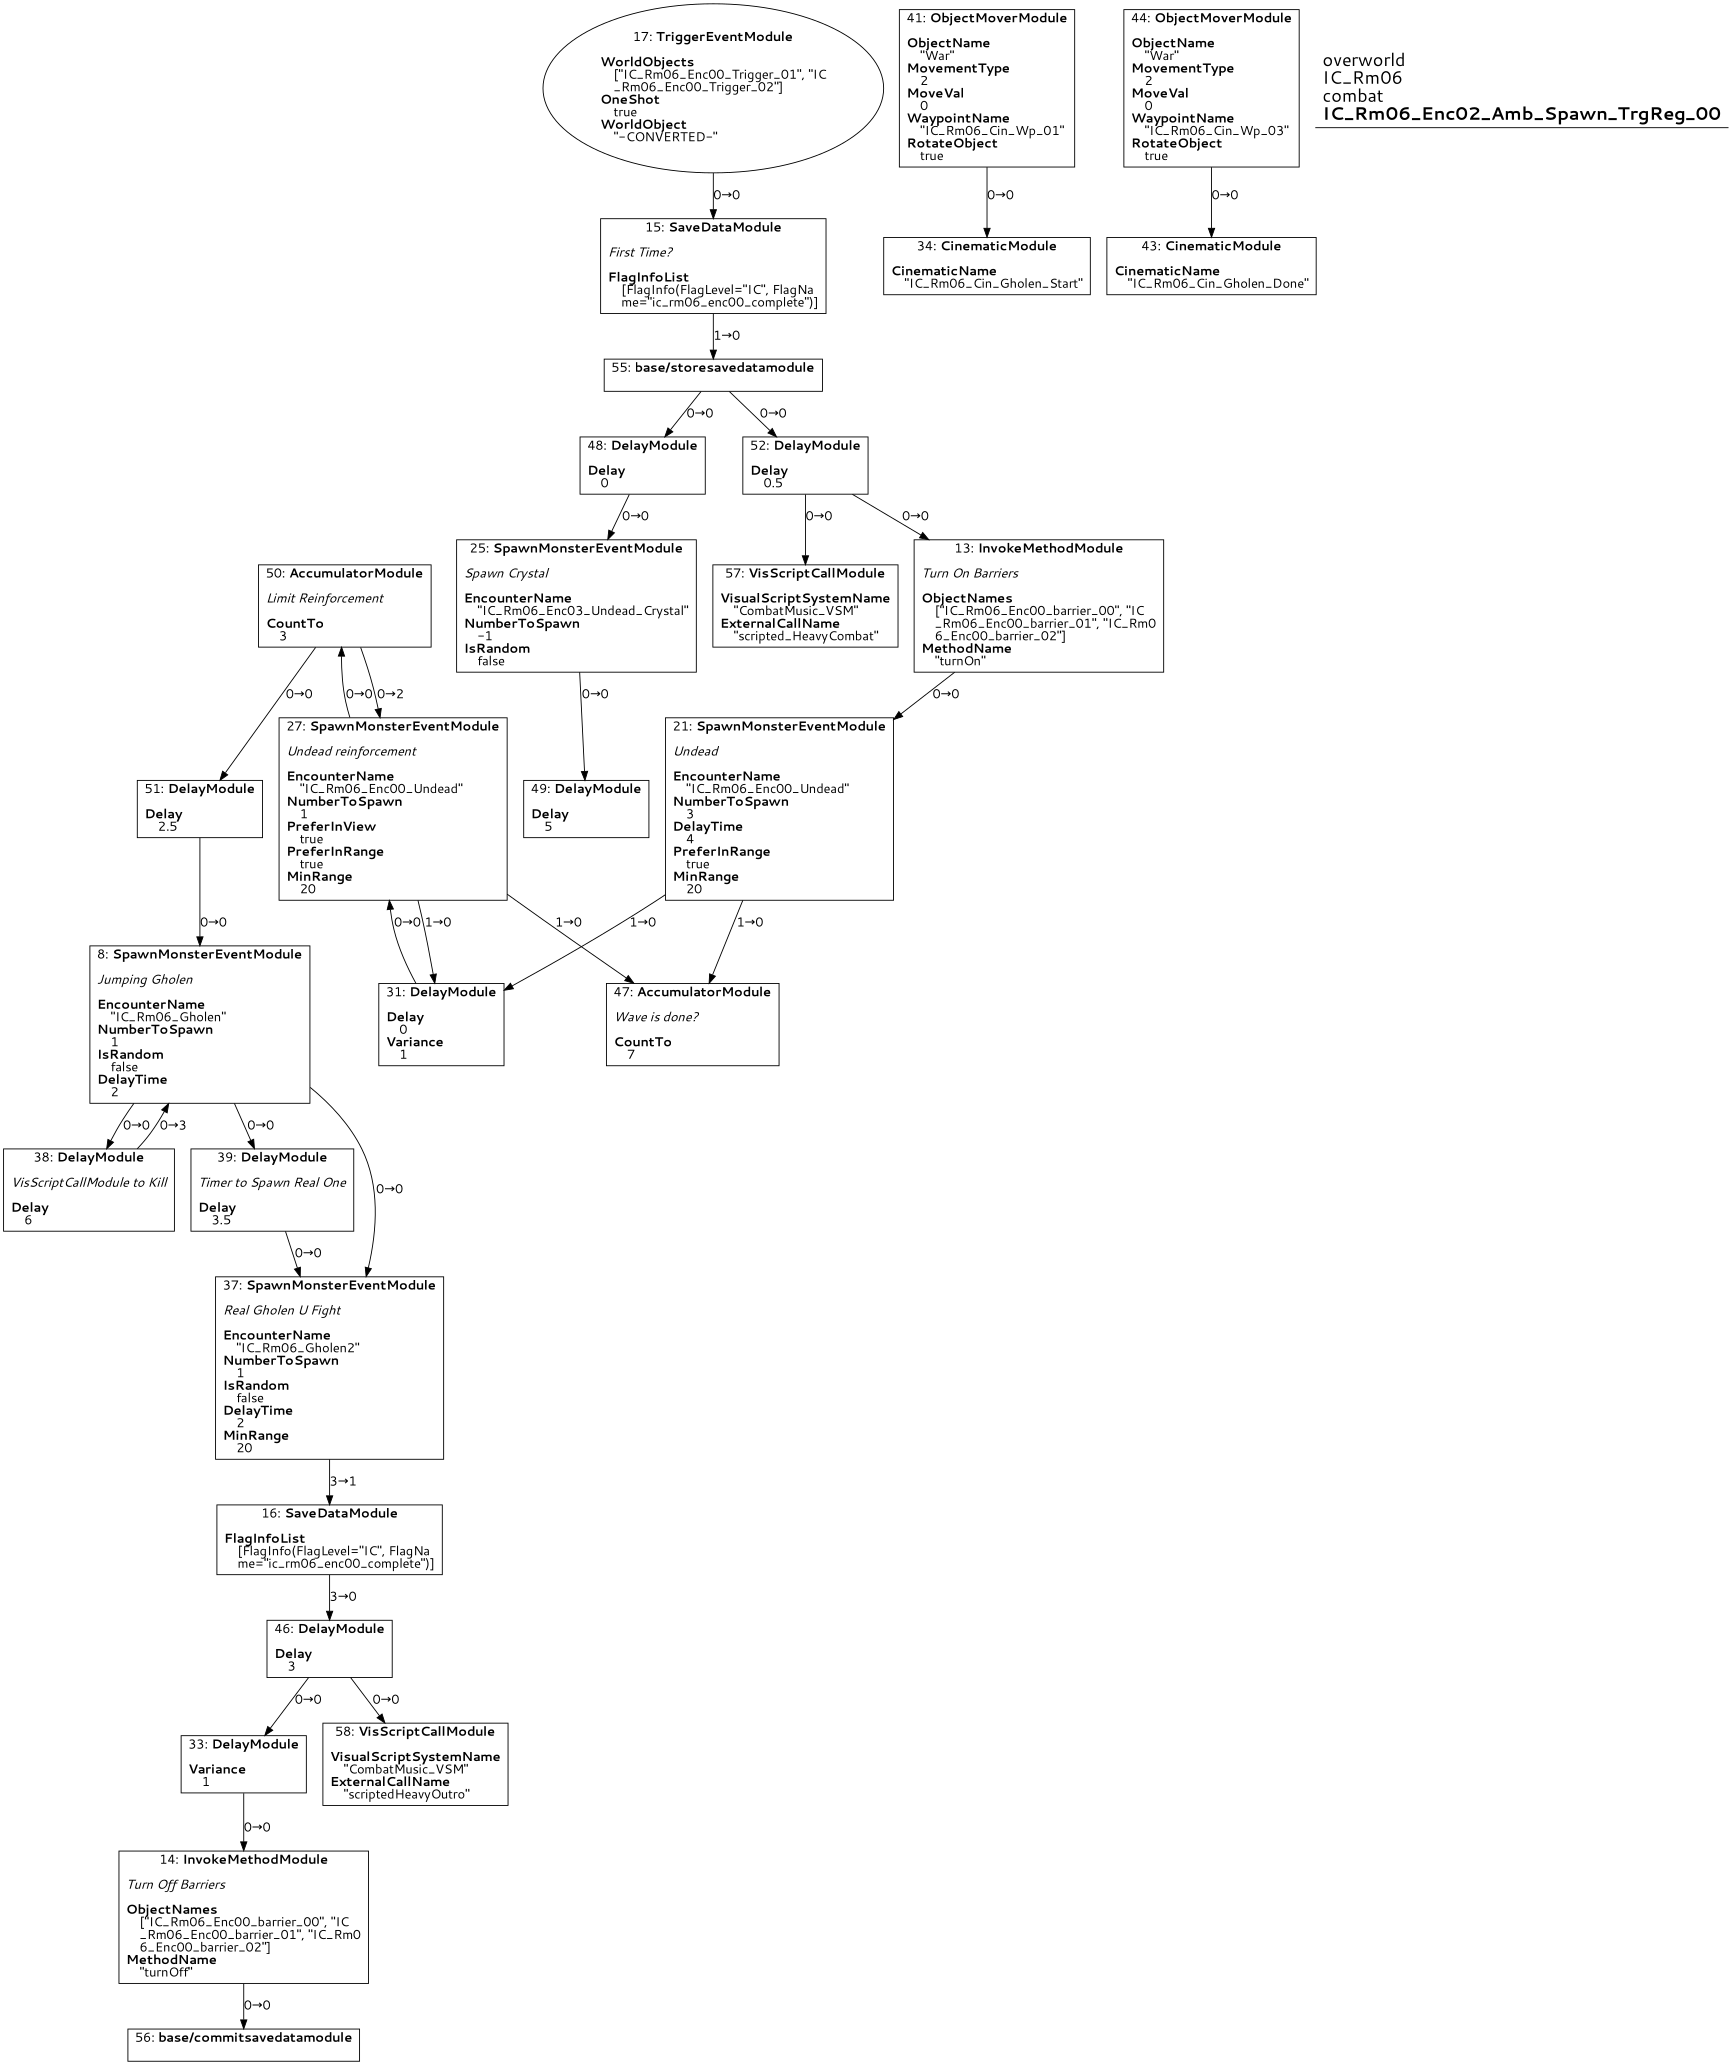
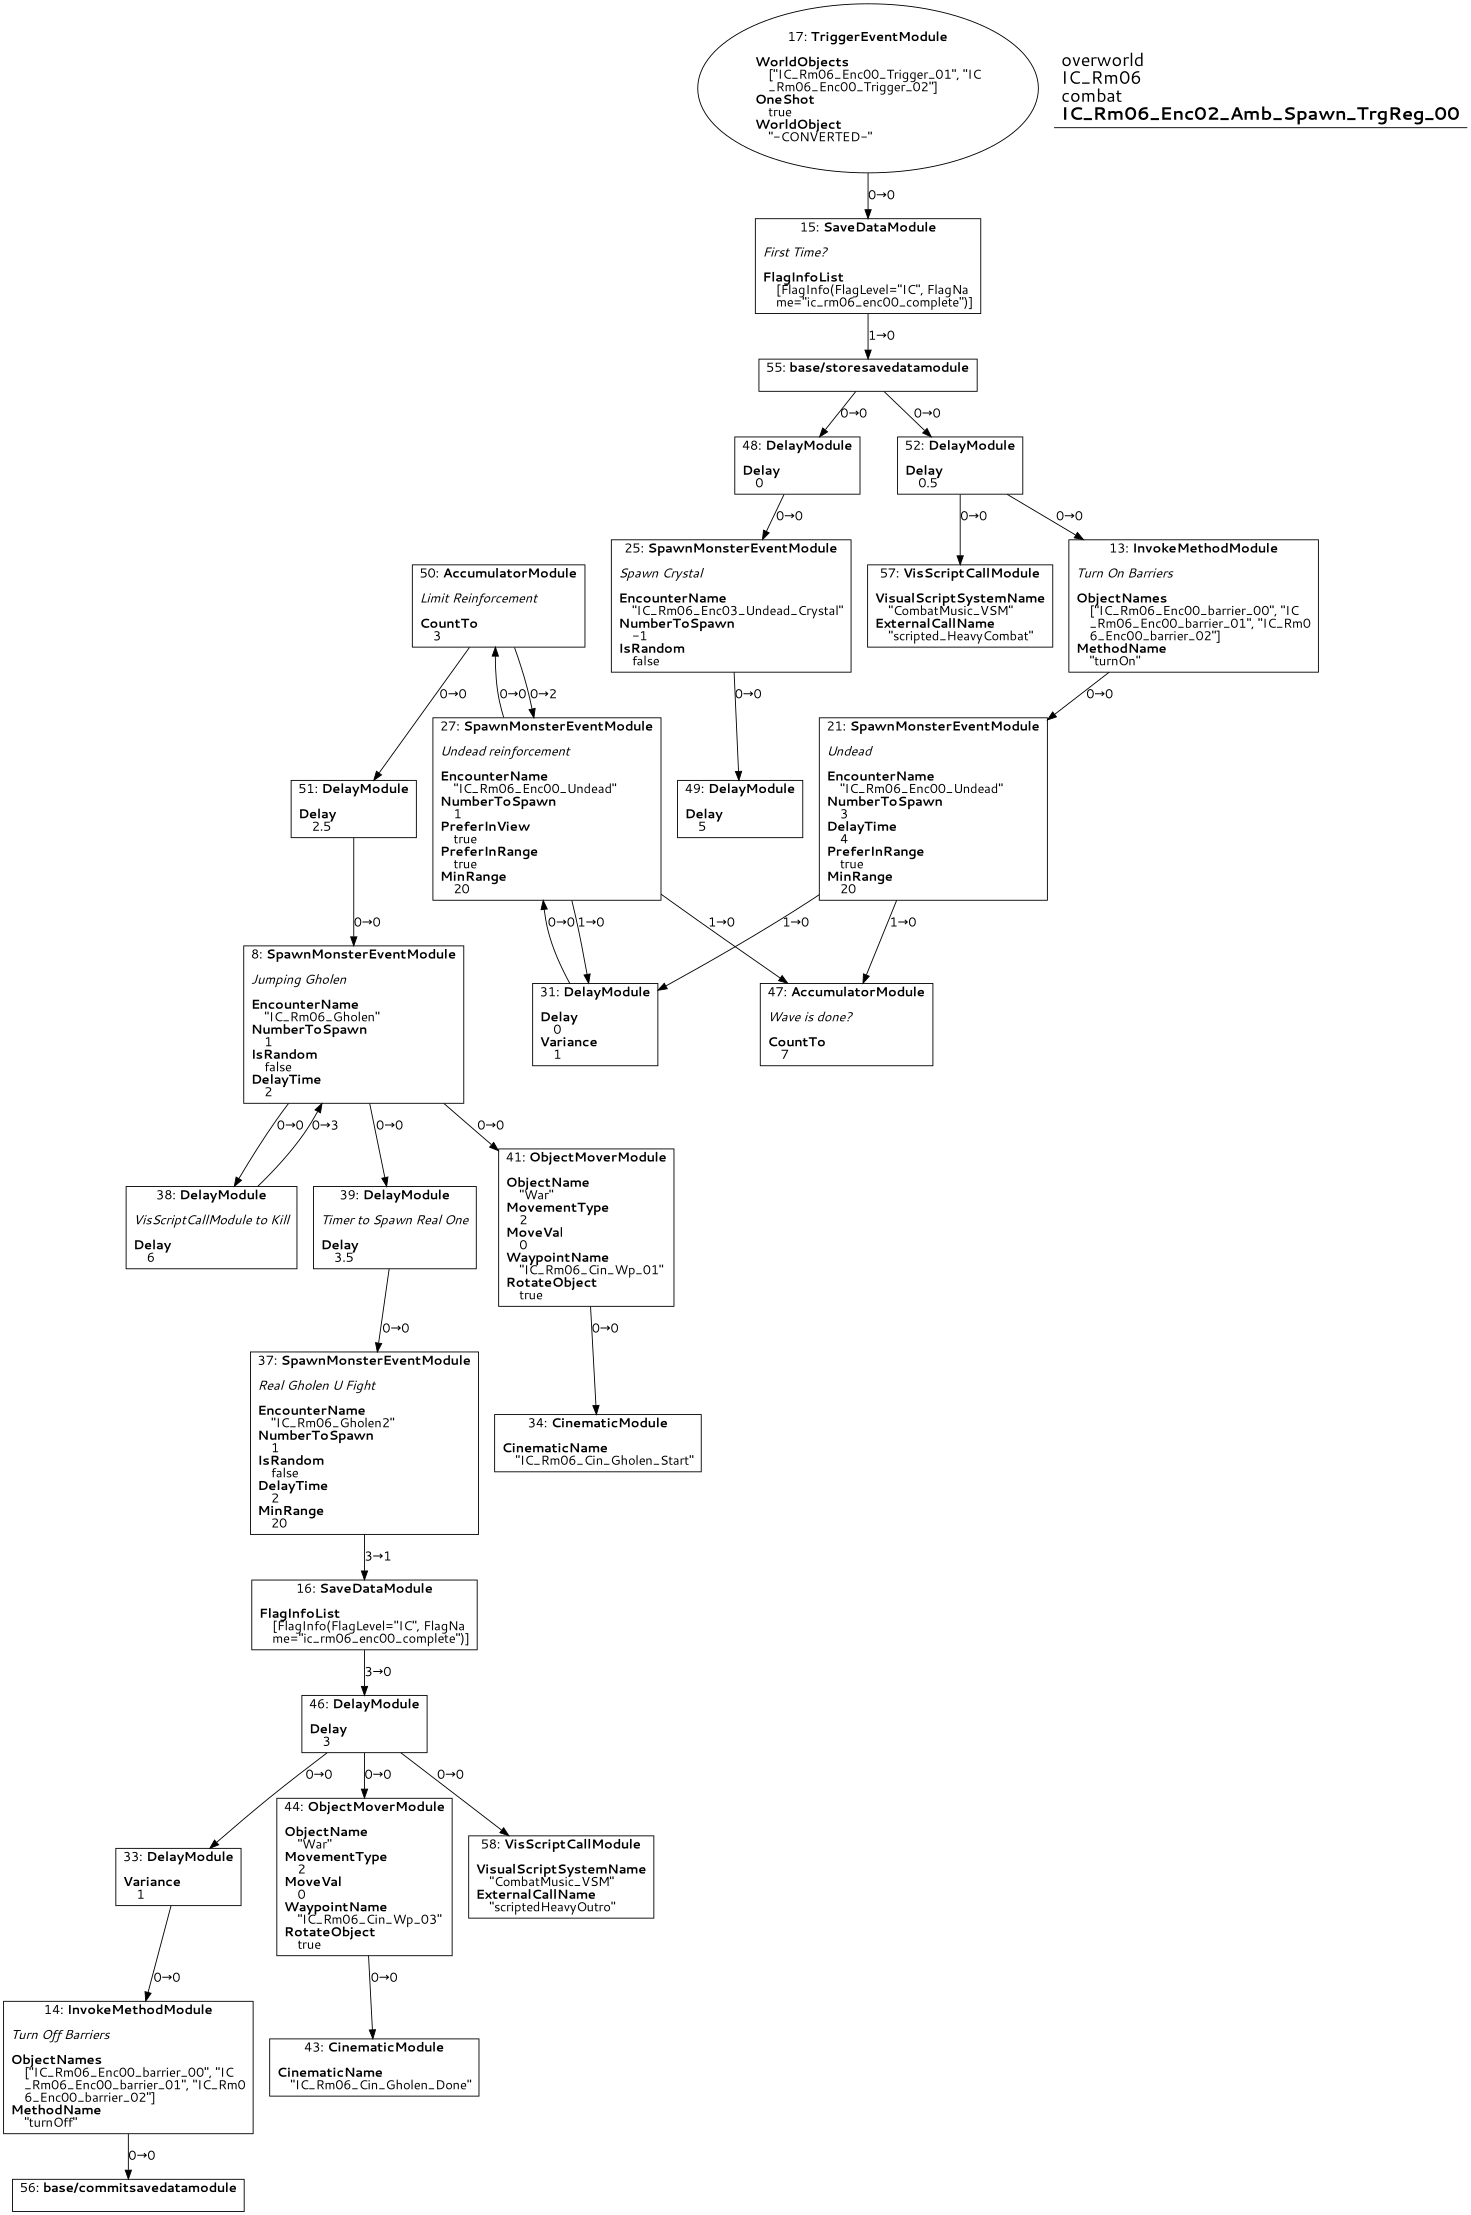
(369, 1168) -> (468, 1124)
none -> (364, 1771)
